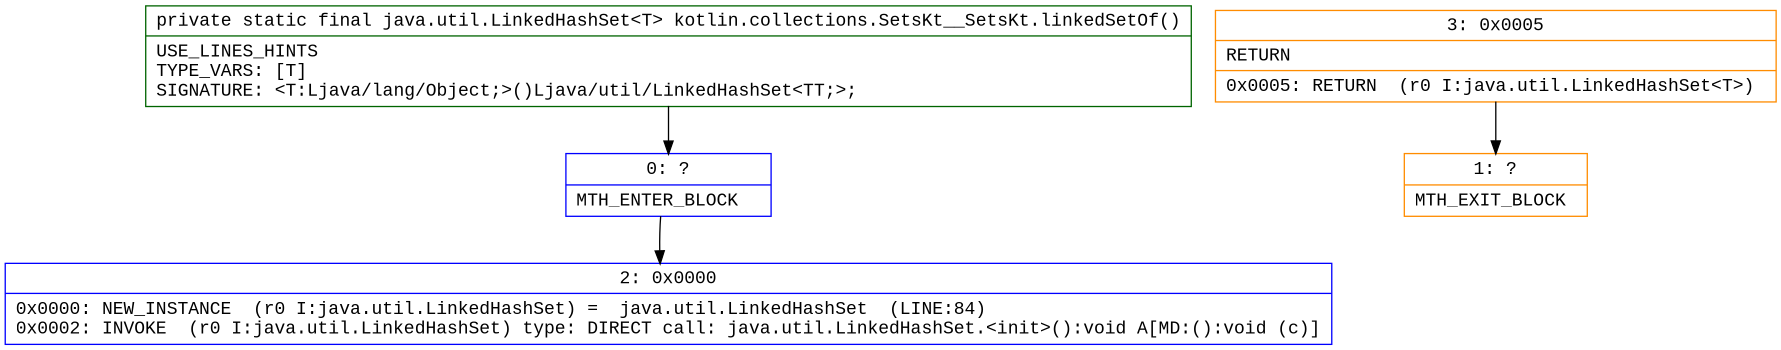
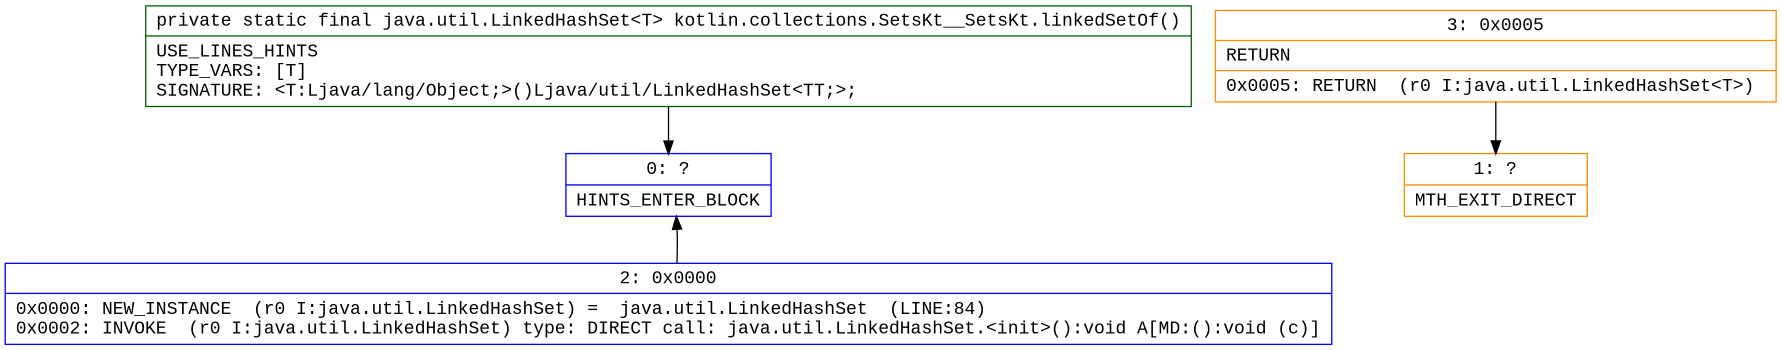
(657, 200) -> (669, 200)
(1491, 200) -> (1496, 200)
(660, 233) -> (677, 247)
